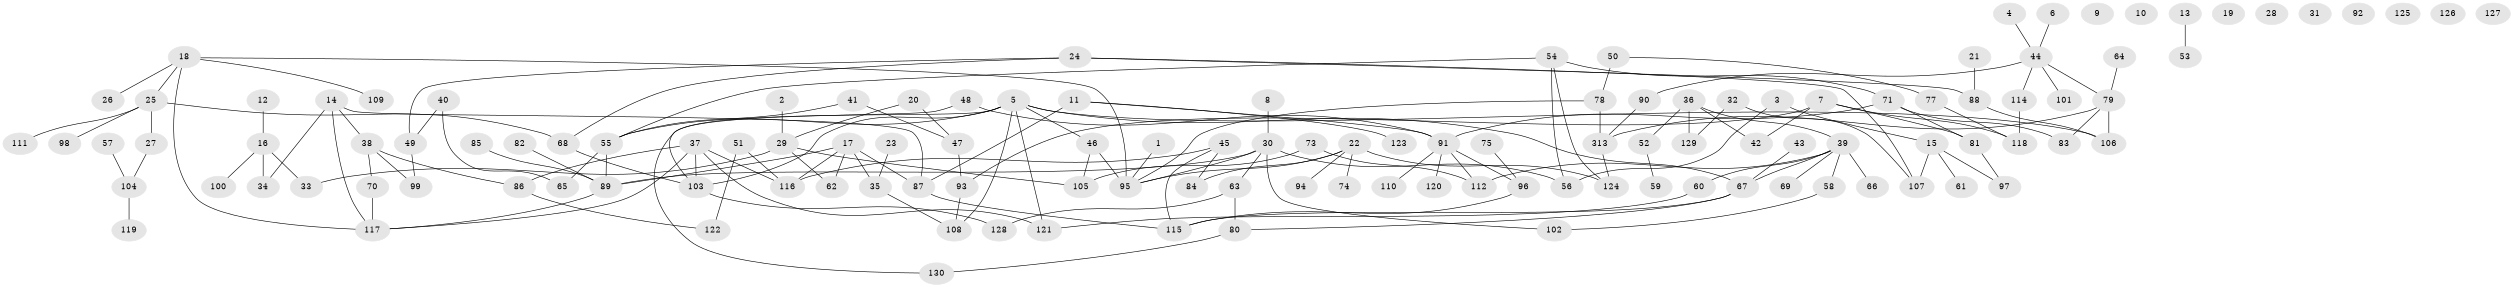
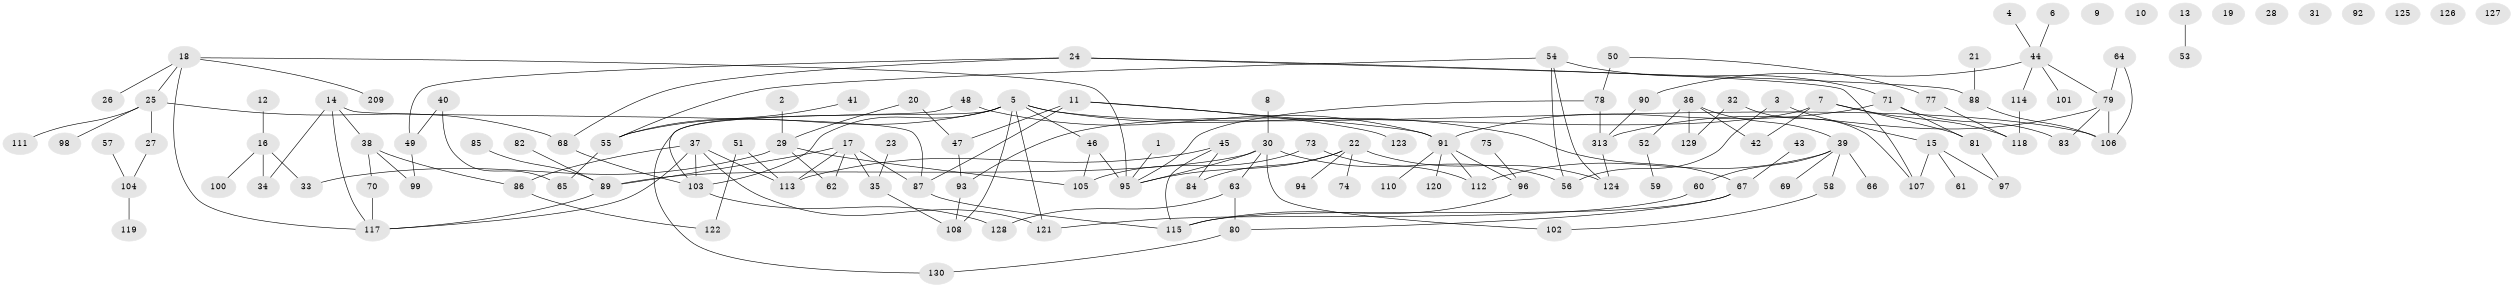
(376, 100) -> (376, 100)
none -> (2132, 102)
(917, 126) -> (1014, 123)
(606, 166) -> none
(1789, 167) -> none
(788, 187) -> (788, 187)
